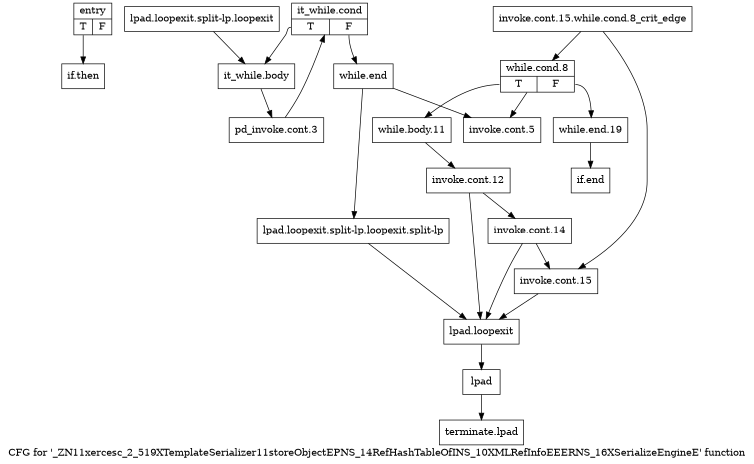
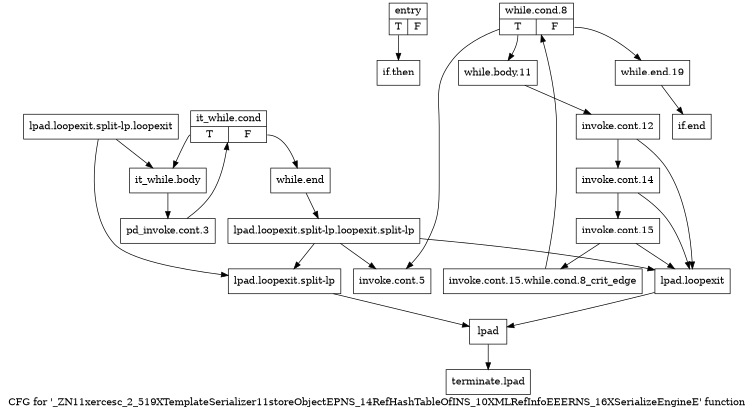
(429, 102) -> (355, 254)
(647, 155) -> (585, 253)
none -> (285, 281)
